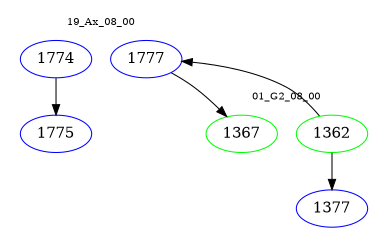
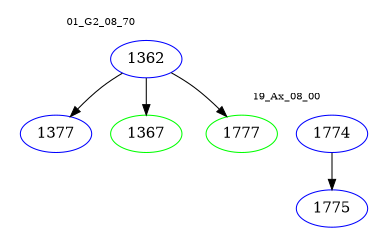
(146, 59) -> (242, 134)
(205, 96) -> (146, 91)
(287, 97) -> (101, 22)
(332, 134) -> (146, 59)
